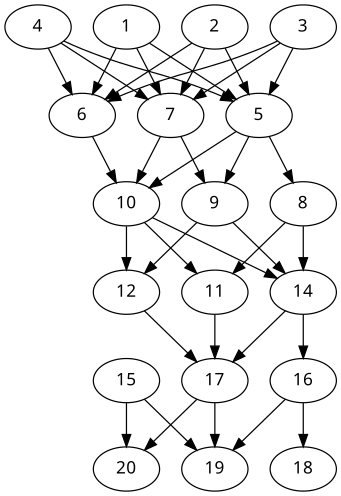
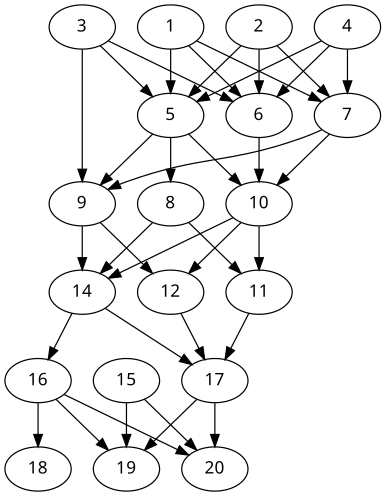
(244, 67) -> (82, 109)
none -> (118, 421)
